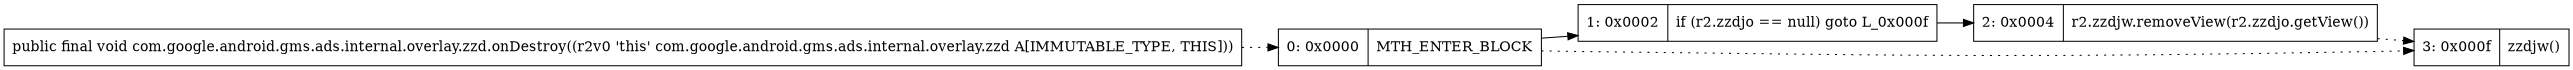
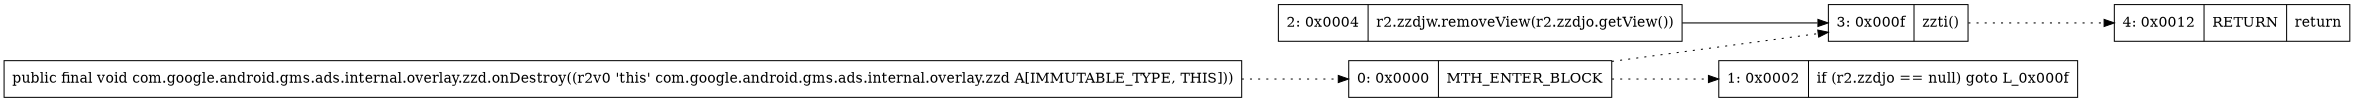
(1950, 23) -> none
none -> (2232, 23)
(1555, 37) -> (1660, 79)
(2390, 40) -> (1750, 23)
(2534, 47) -> (1941, 22)
